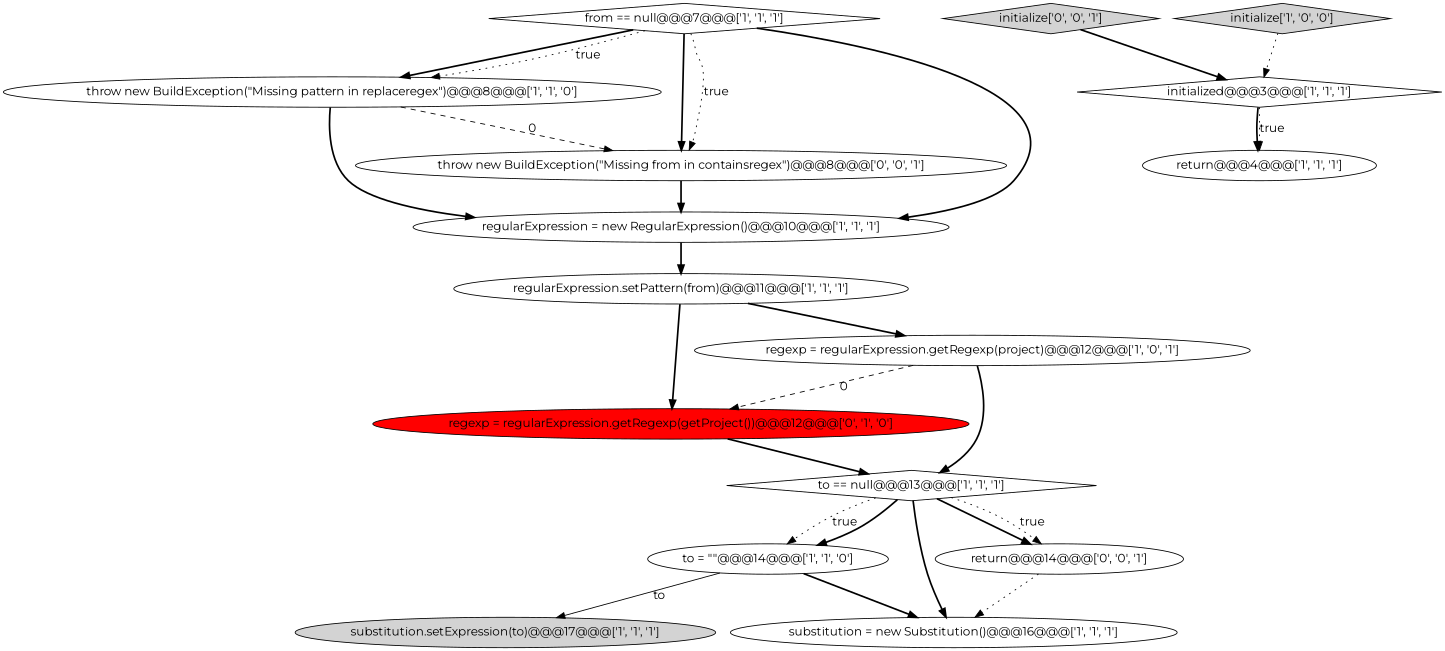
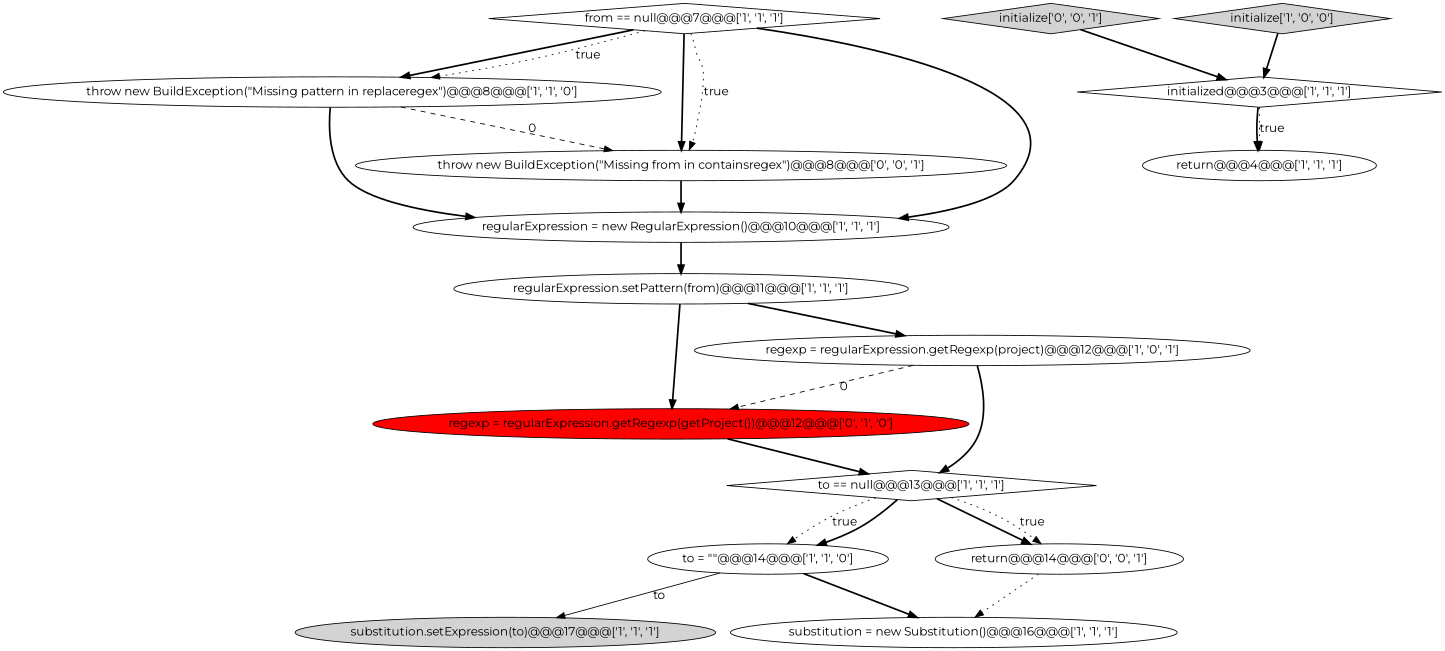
(1272, 51) -> (1272, 51)
(923, 556) -> none
